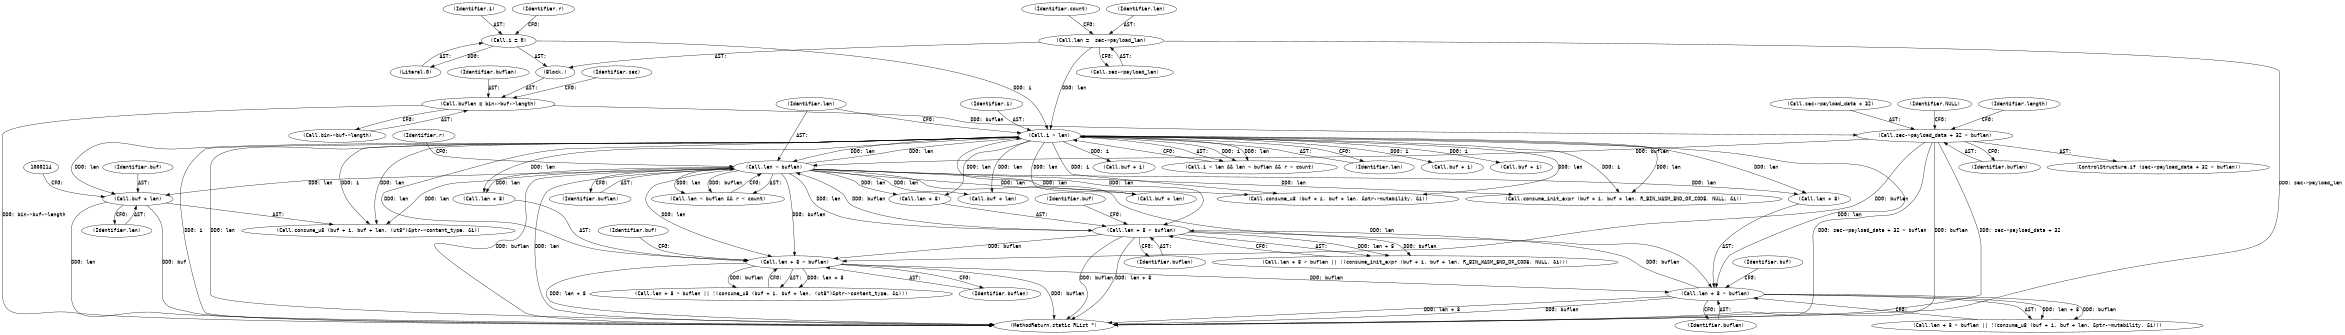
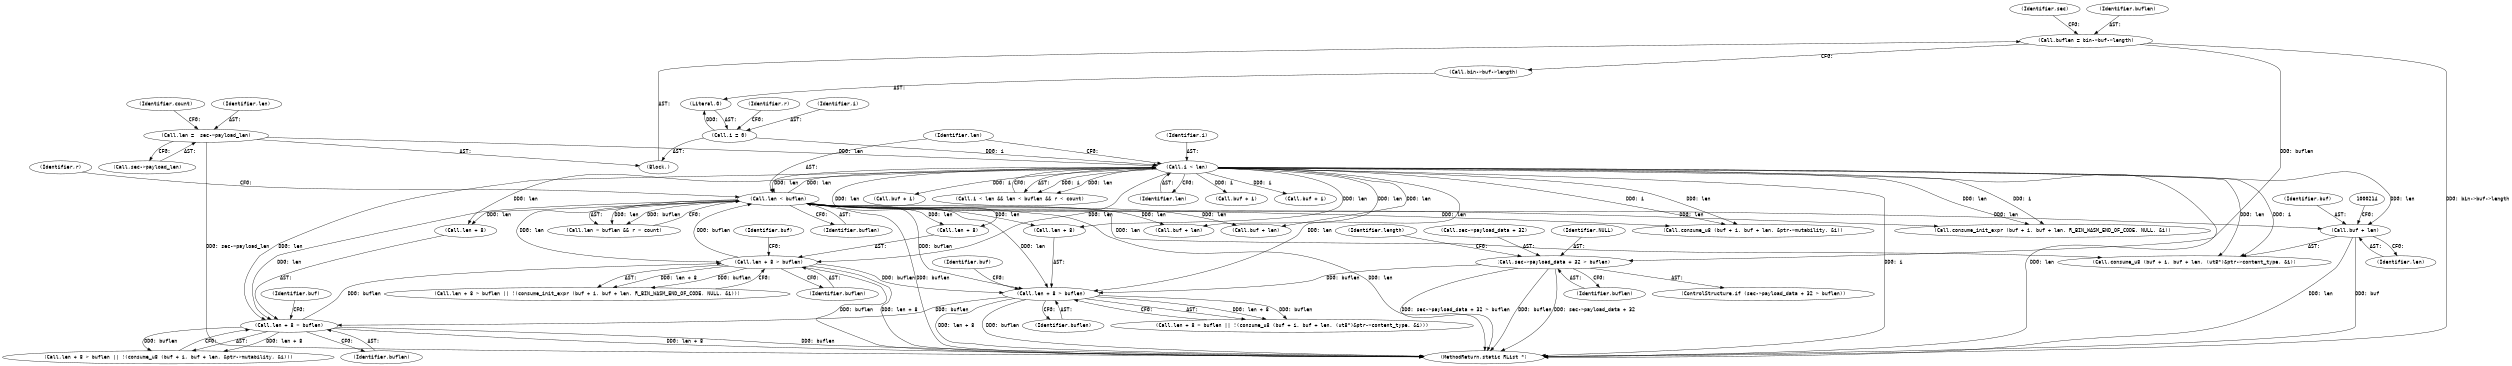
(1942, 120) -> (1581, 247)
(417, 123) -> (1081, 80)
(1369, 156) -> none
